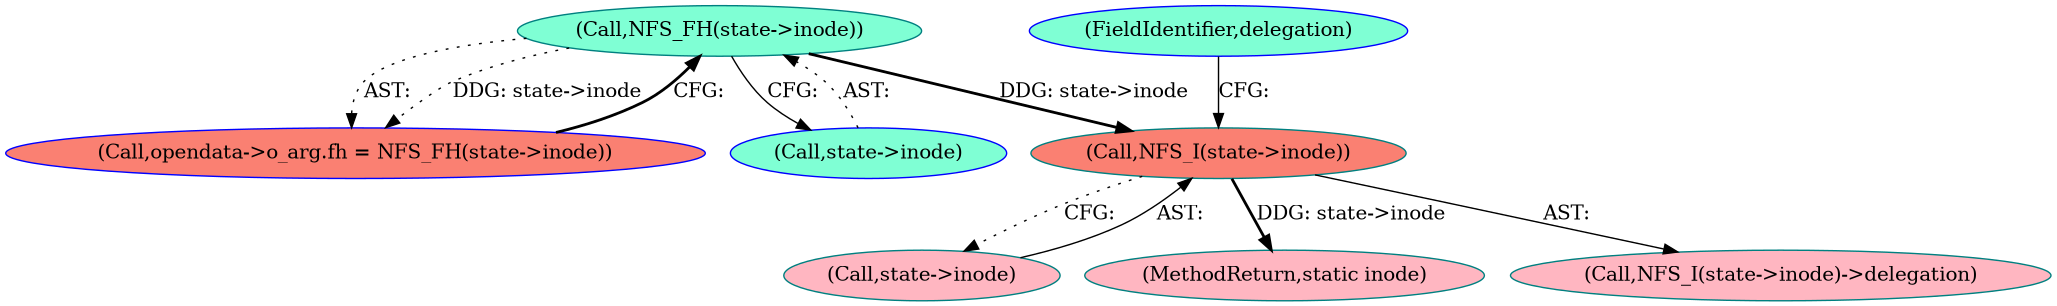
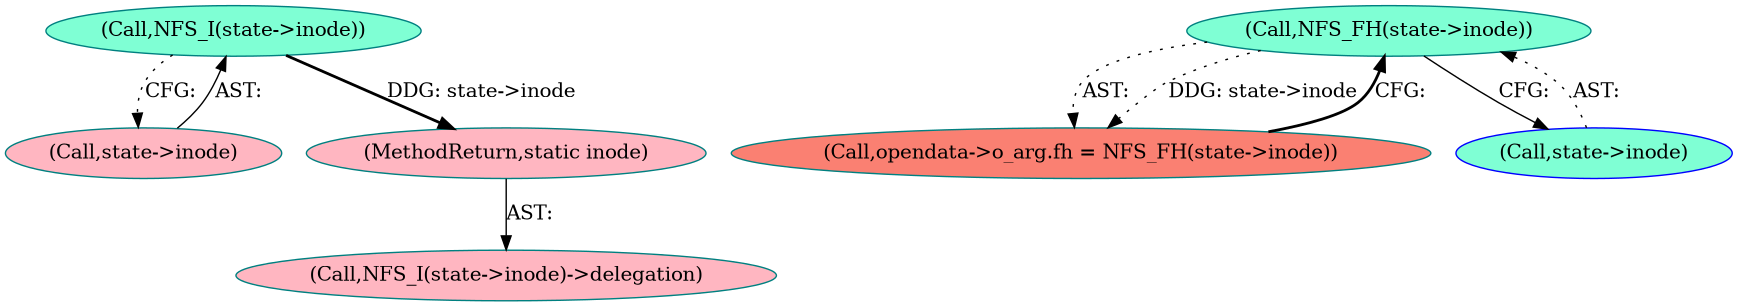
(1219, 31) -> none
(963, 91) -> none
(356, 153) -> (1081, 153)
(1219, 153) -> (234, 31)
(1489, 212) -> (506, 207)
